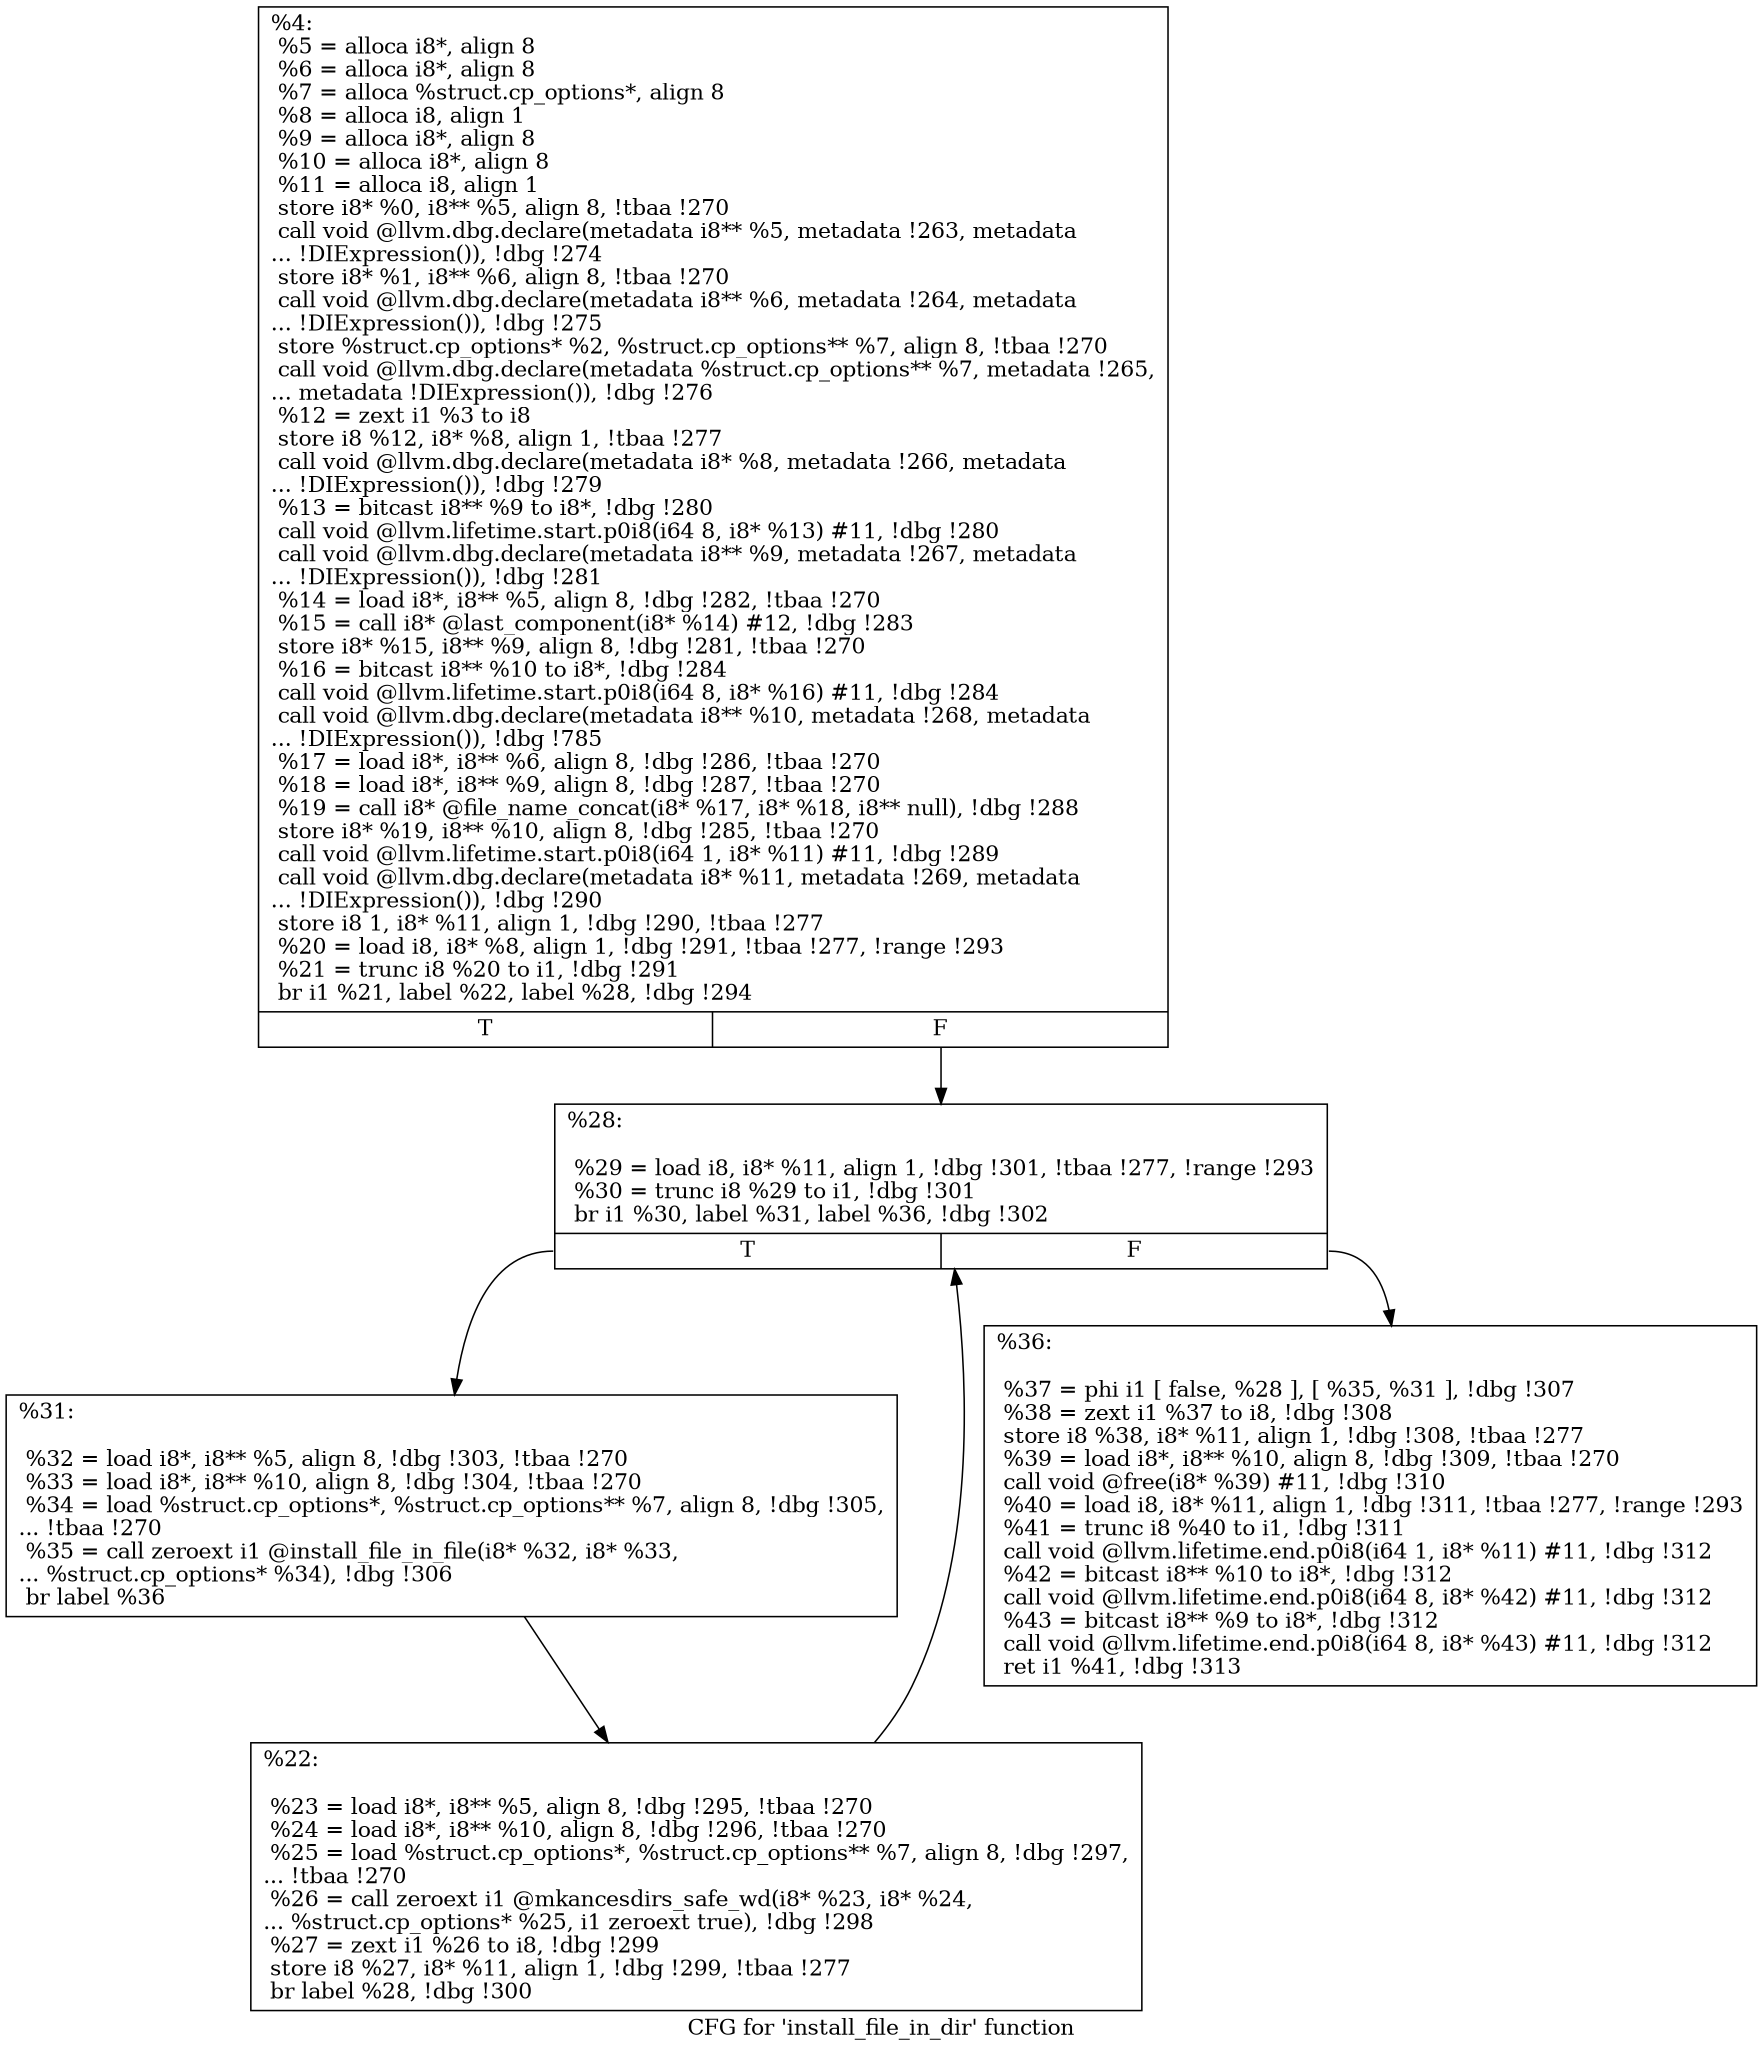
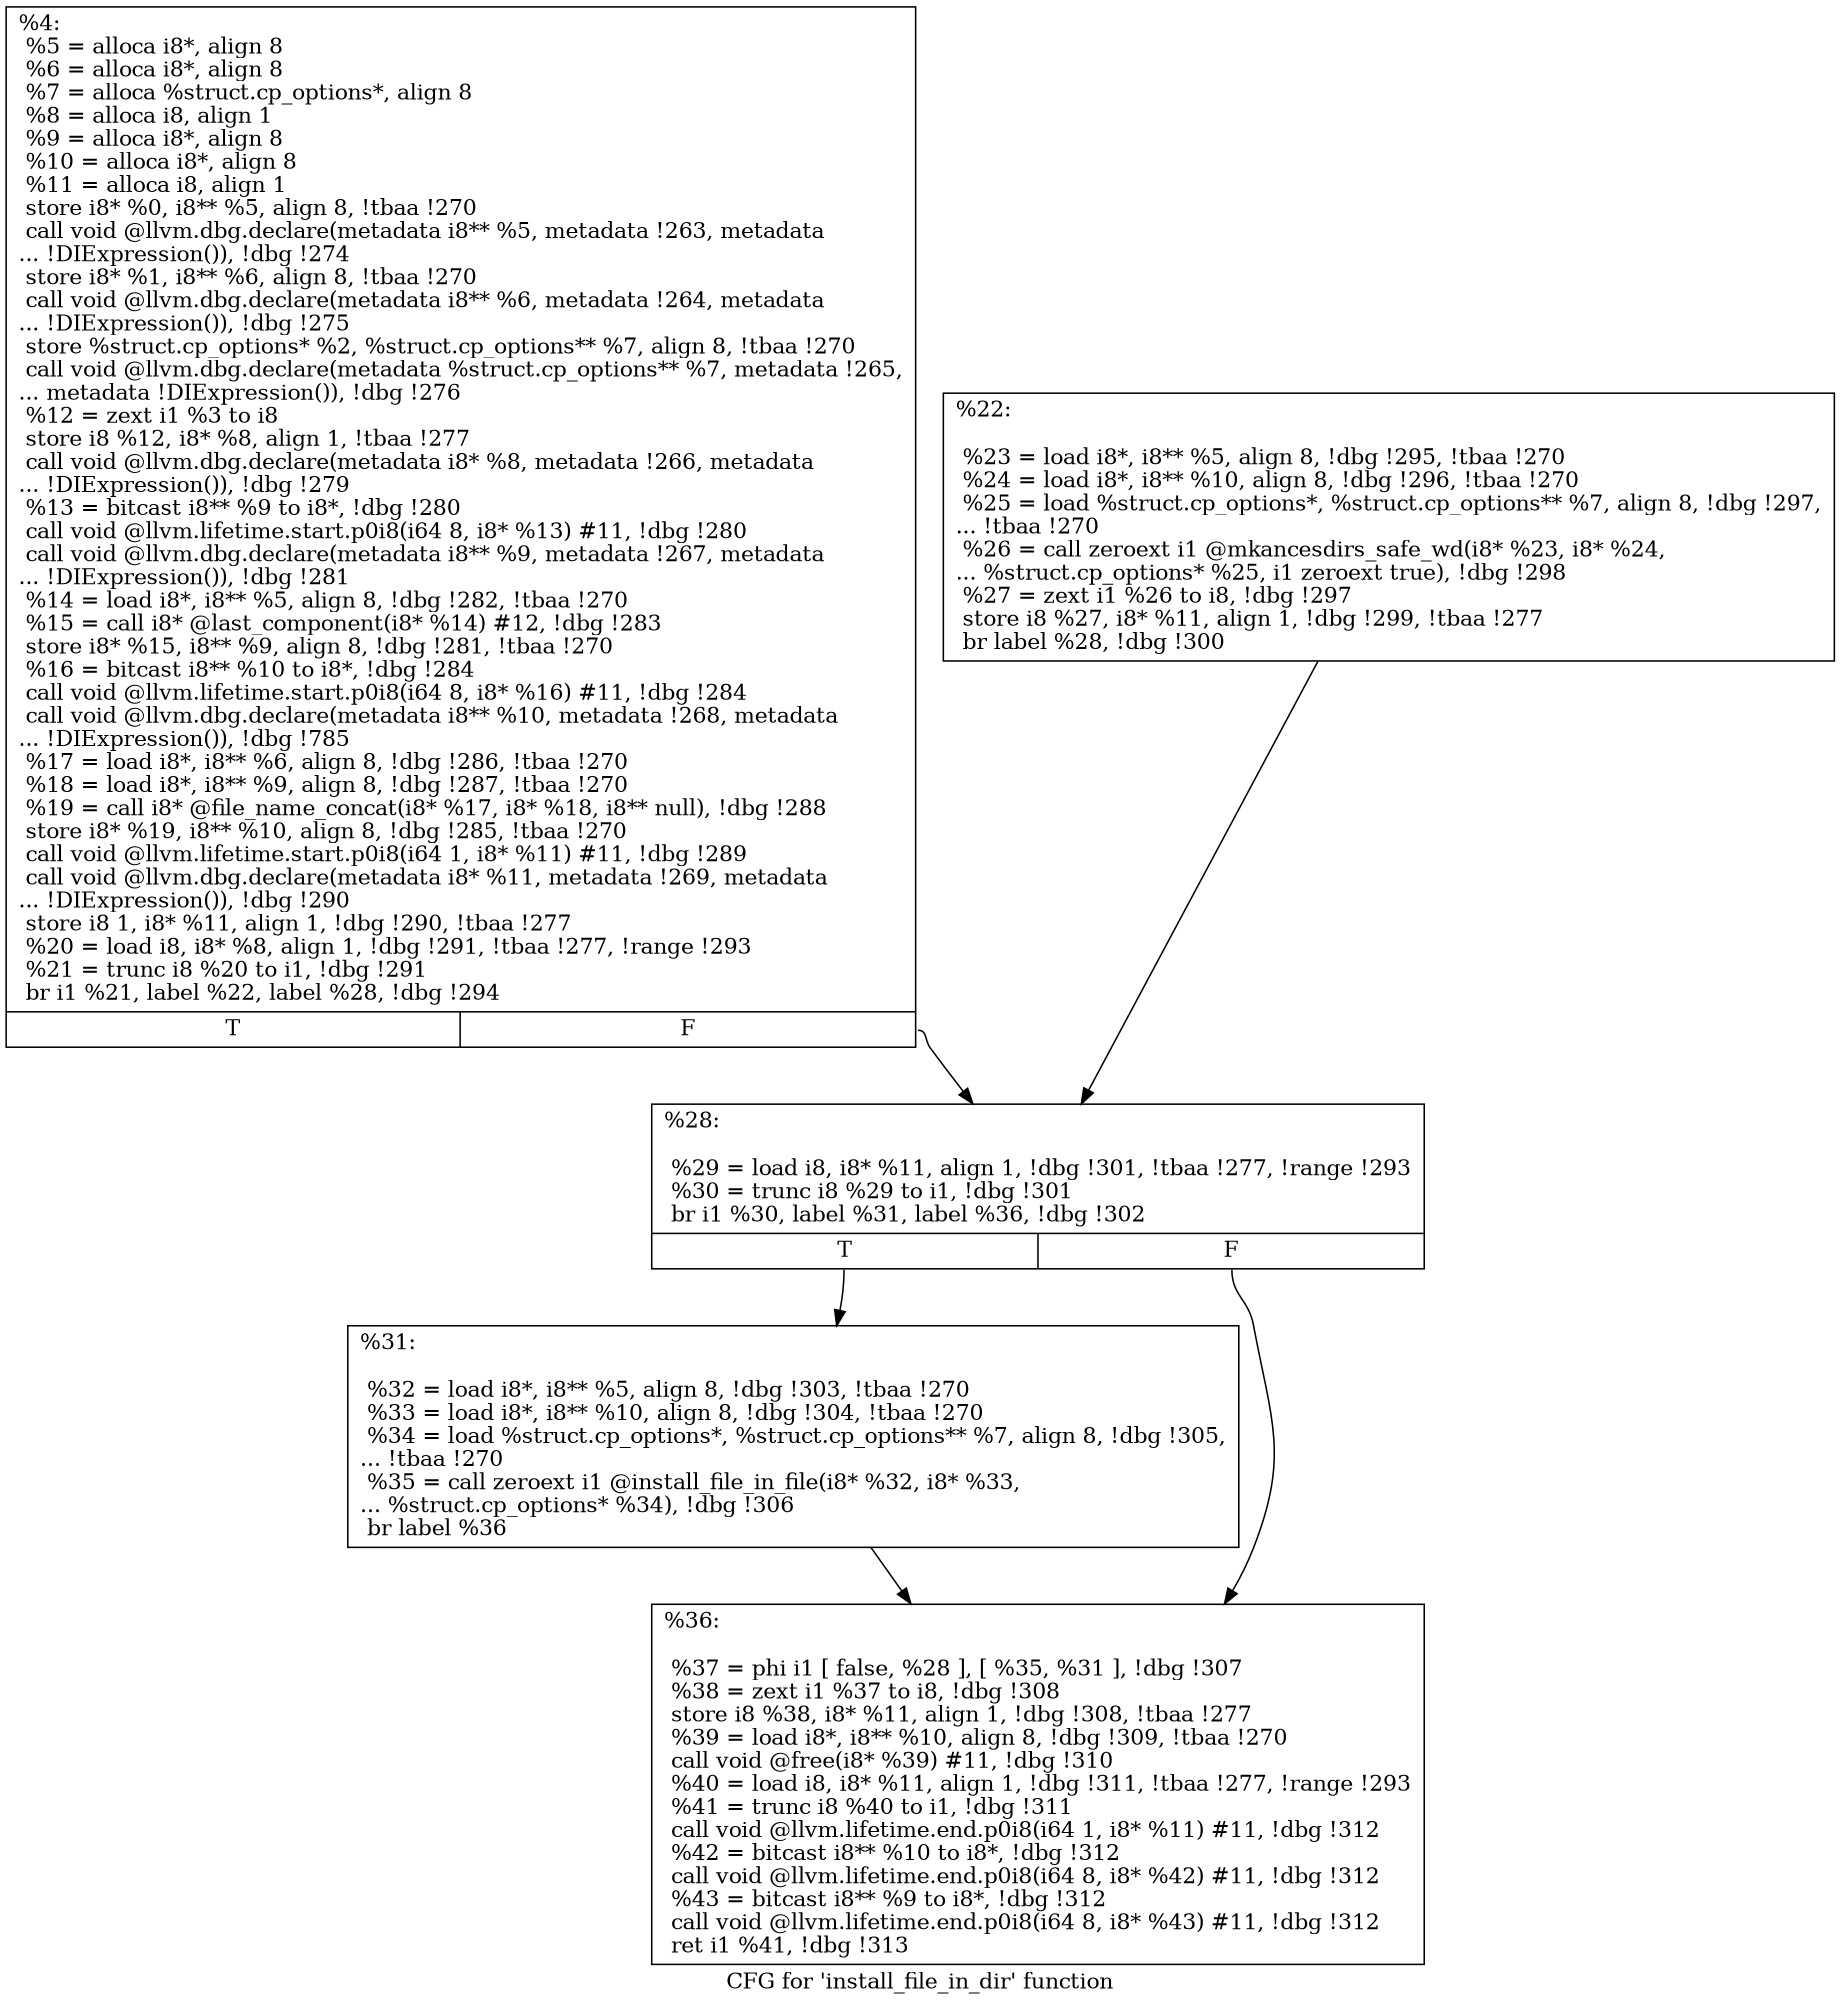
(562, 1673) -> (886, 1569)
(462, 1946) -> (1154, 596)
